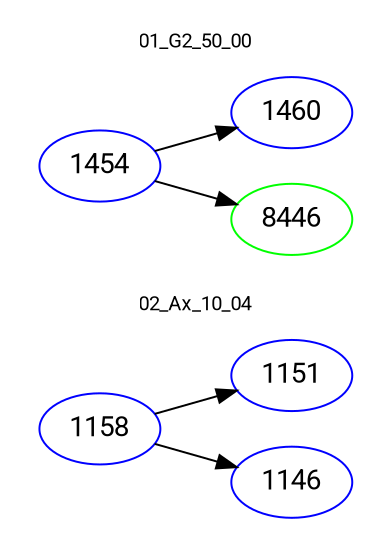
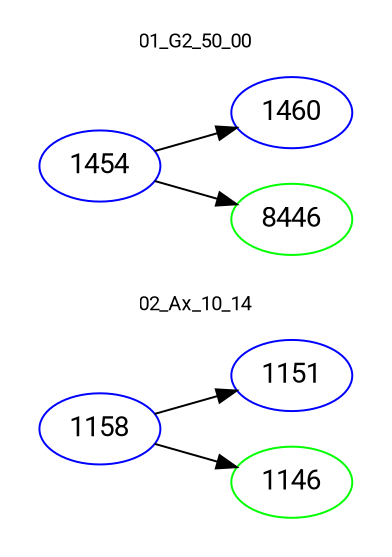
(196, 305) -> (196, 305)
(292, 482) -> (292, 482)
